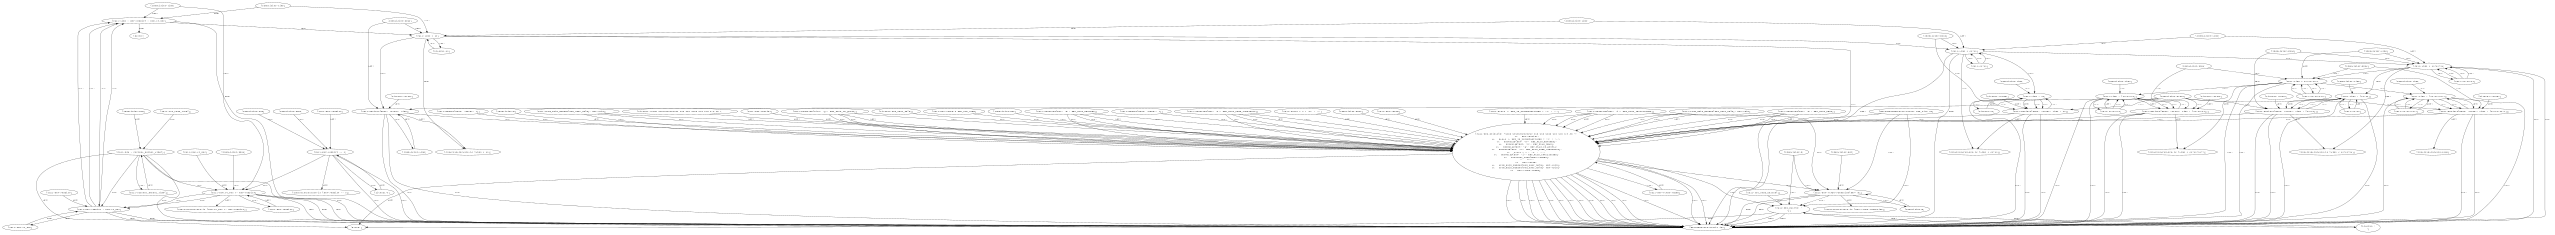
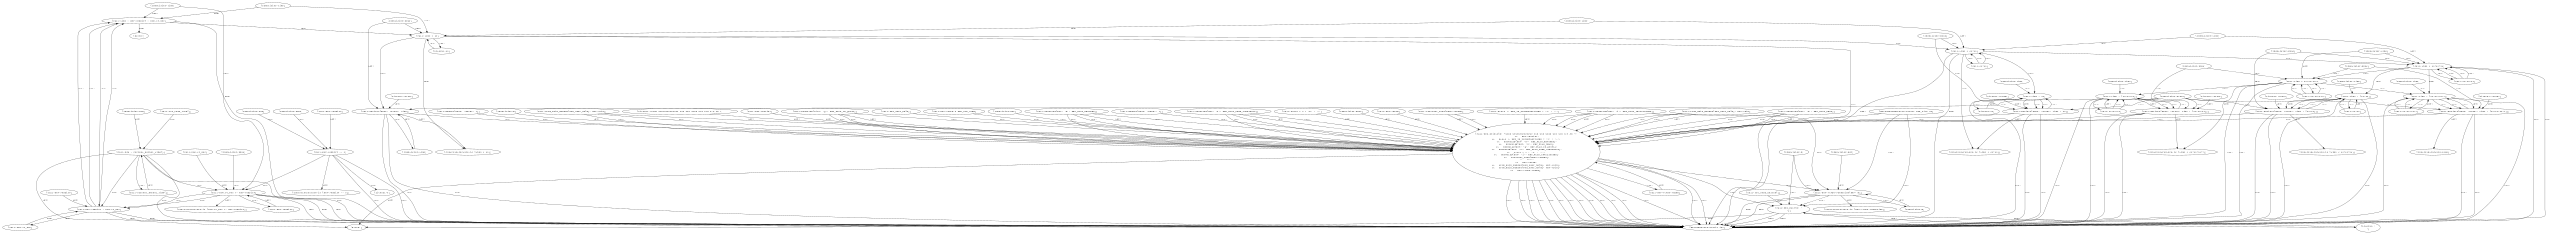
(2379, 110) -> (2429, 80)
(896, 111) -> (896, 111)
none -> (1441, 111)
(367, 173) -> none
